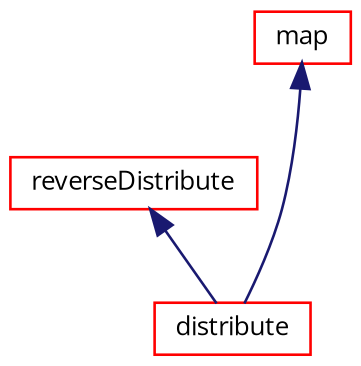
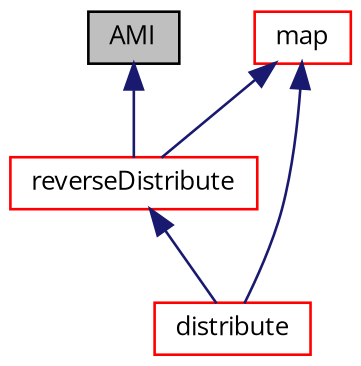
none -> (134, 38)
none -> (208, 119)
